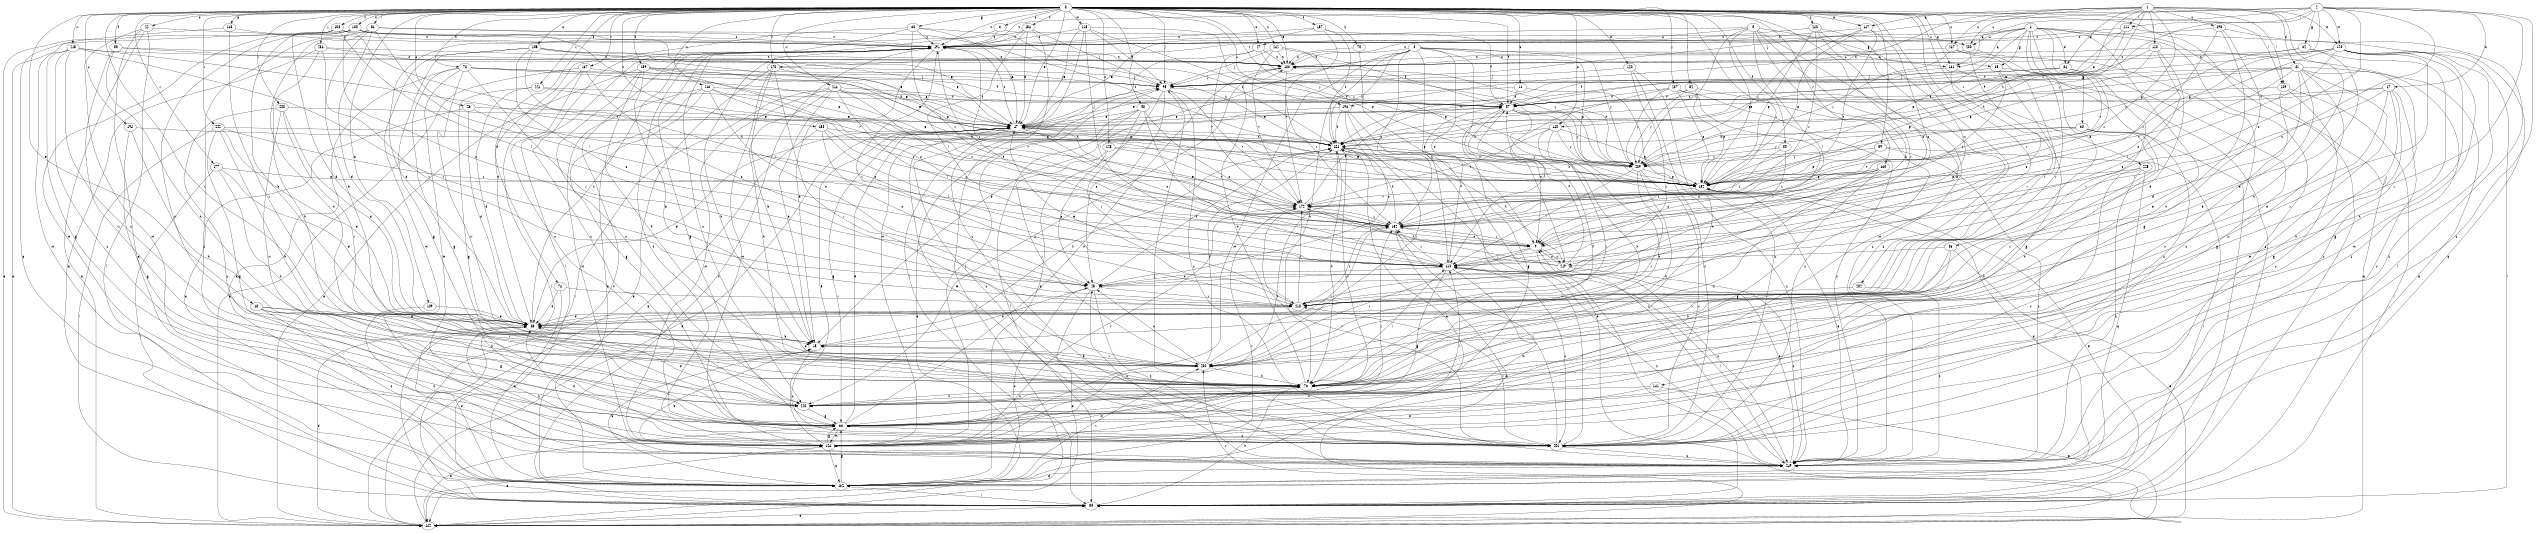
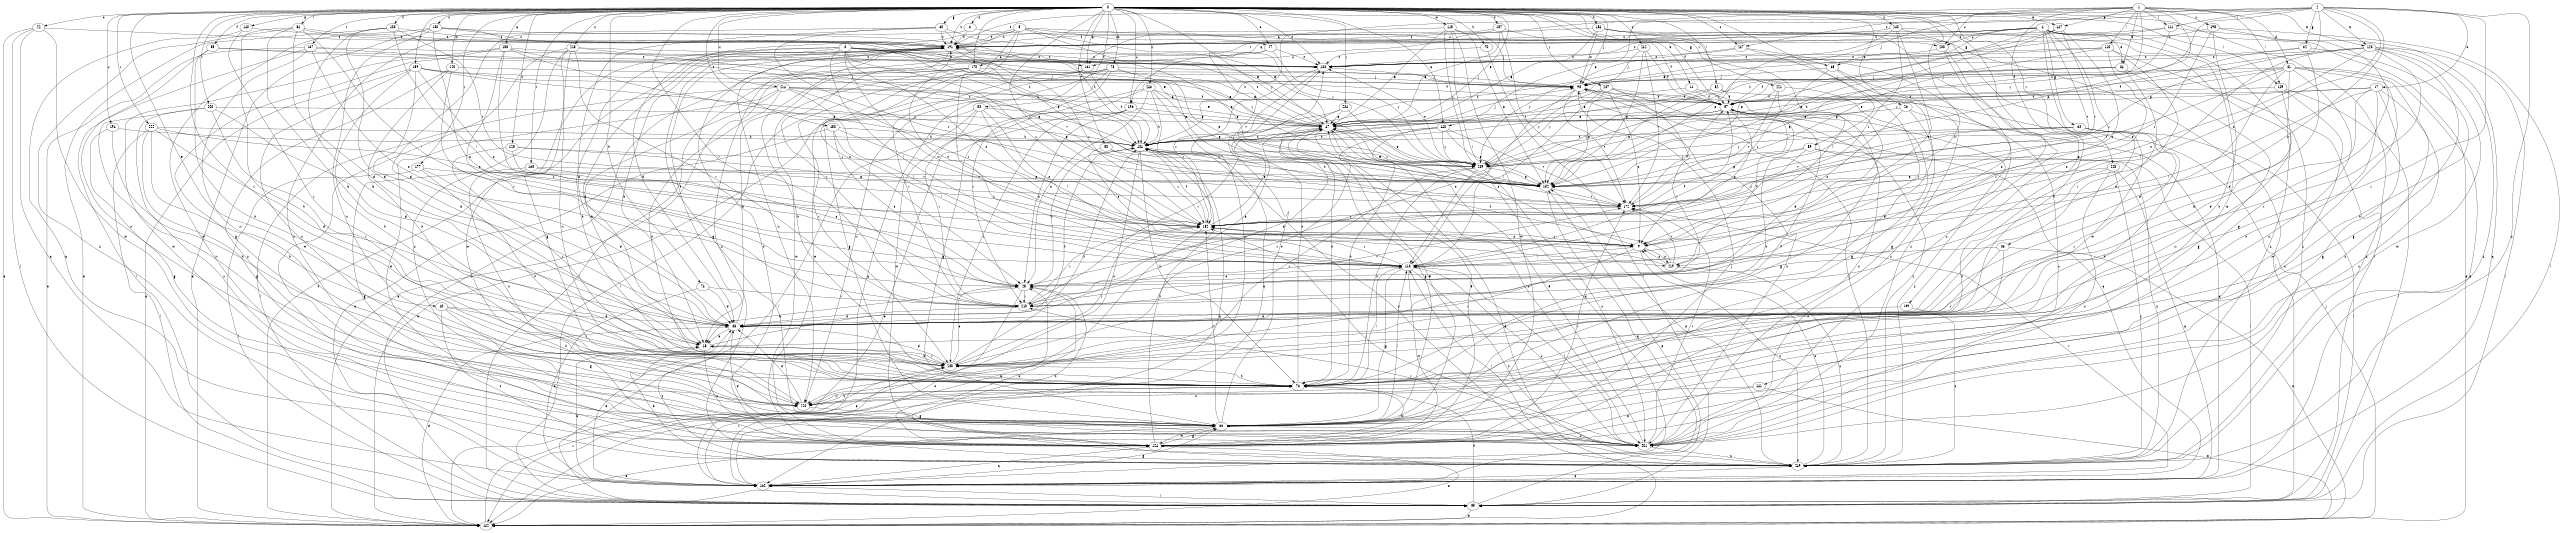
(589, 55) -> (791, 58)
(1100, 57) -> (1591, 57)
(982, 97) -> (1173, 97)
(1673, 202) -> (1637, 167)
(1859, 287) -> none
